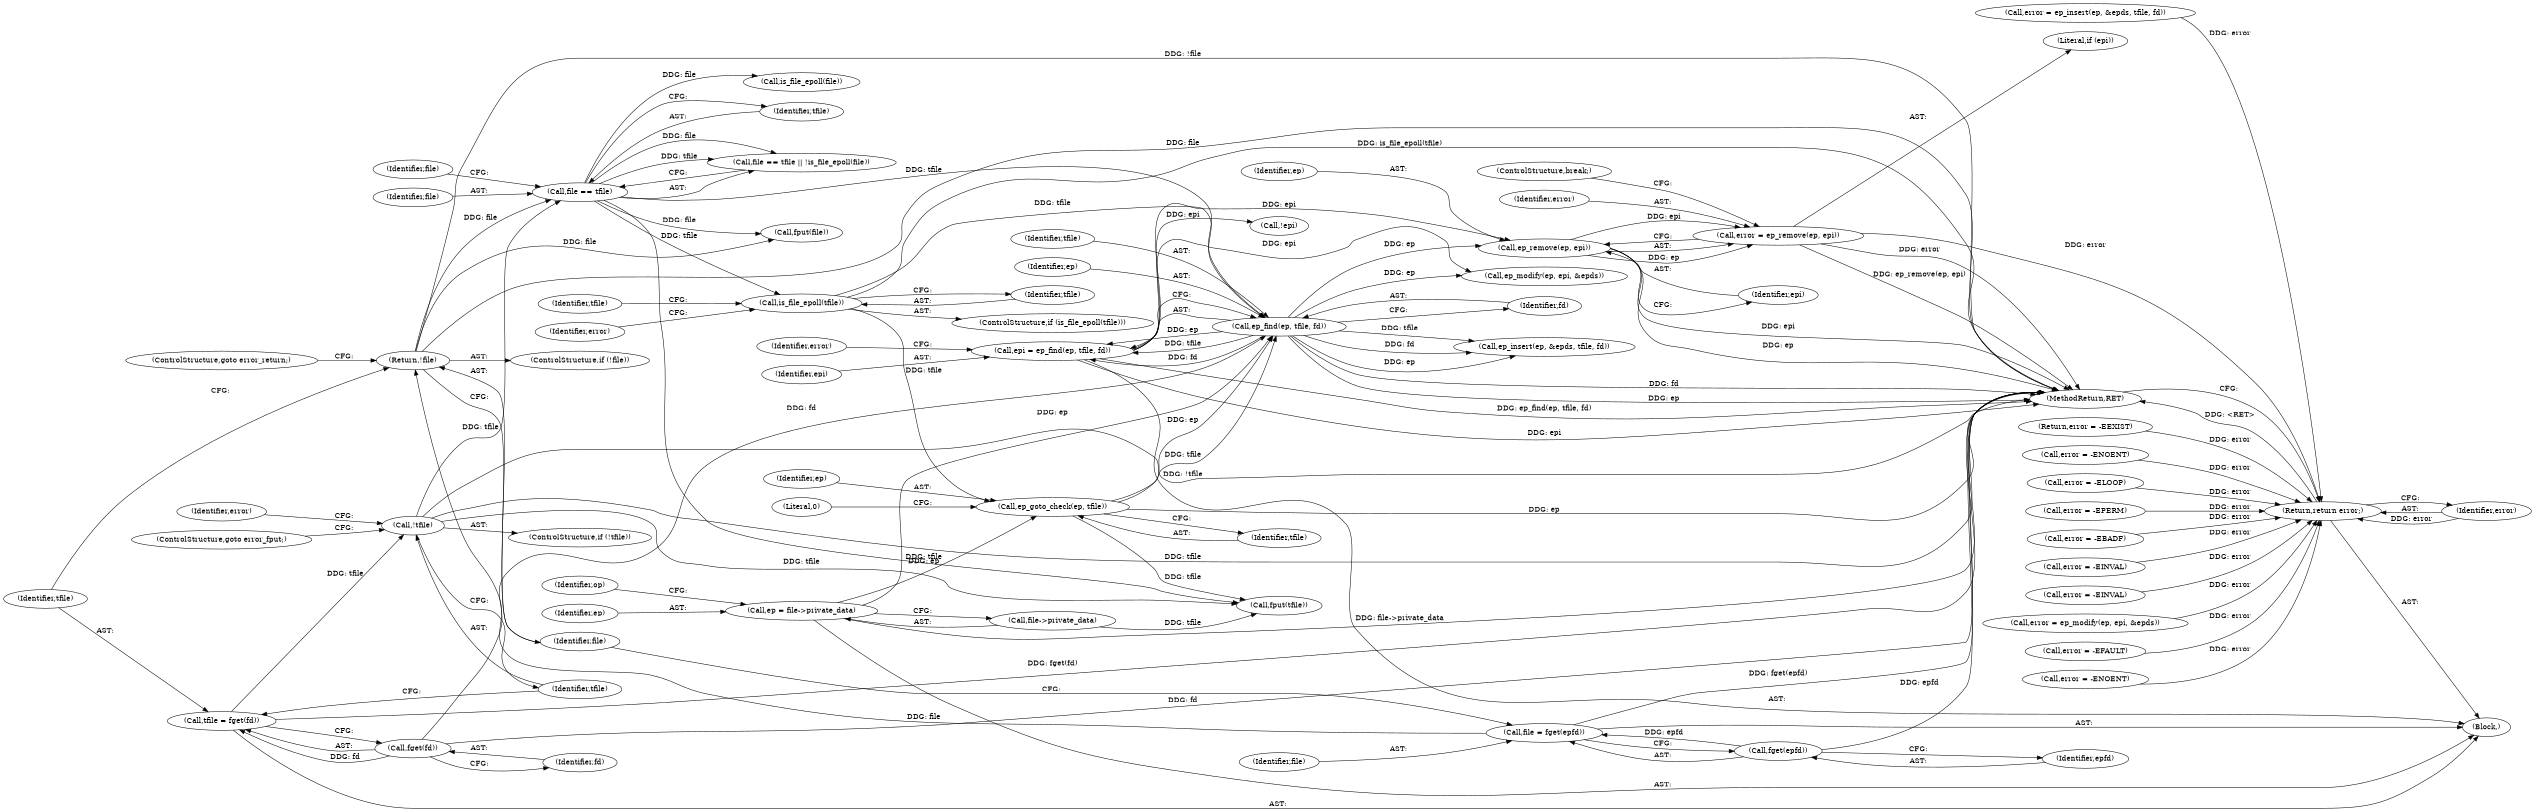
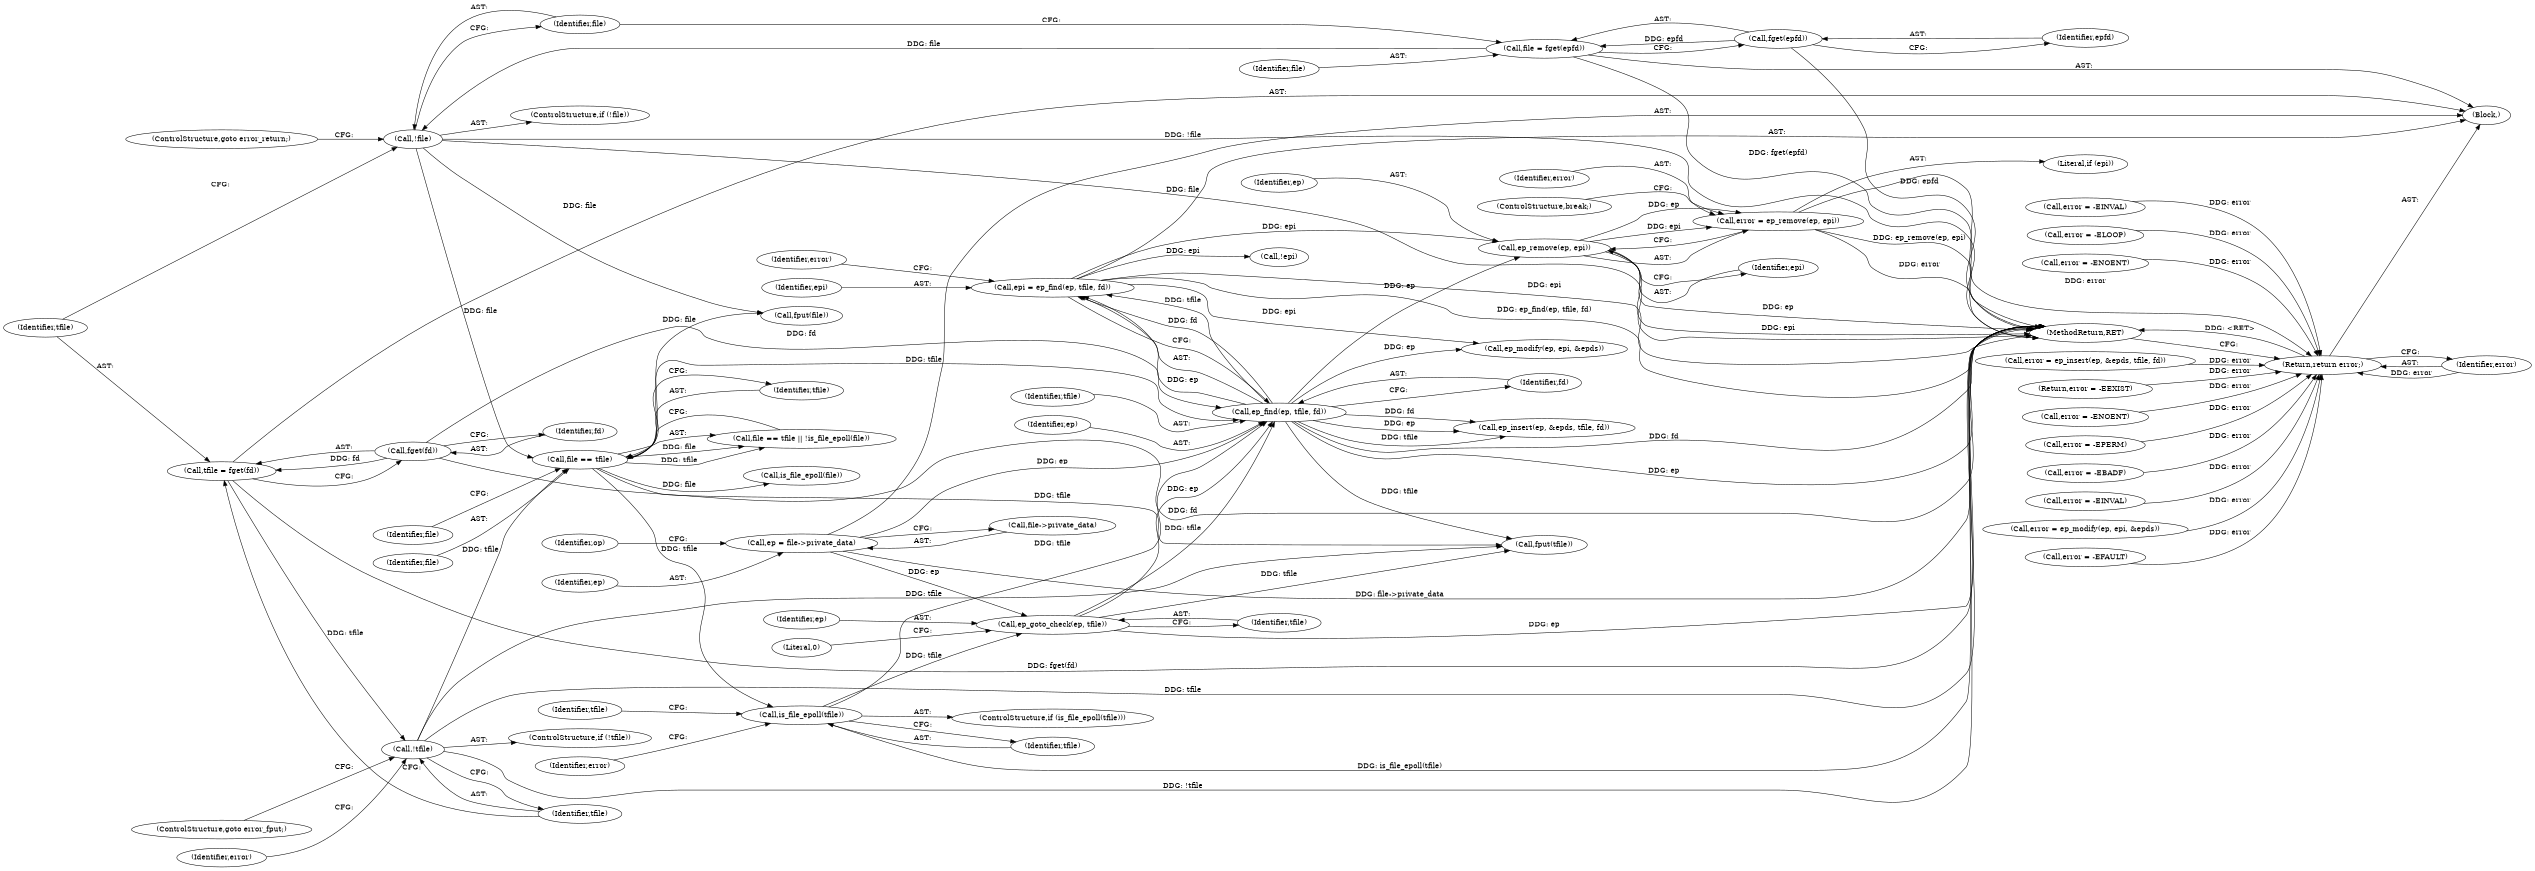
(413, 360) -> (413, 139)
(1176, 629) -> (1381, 506)
